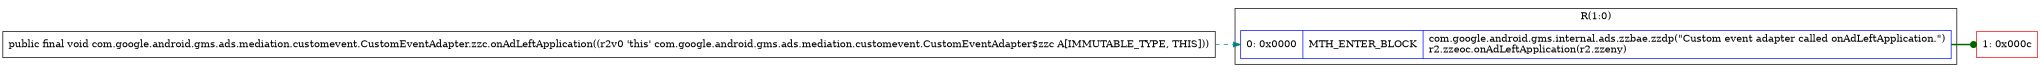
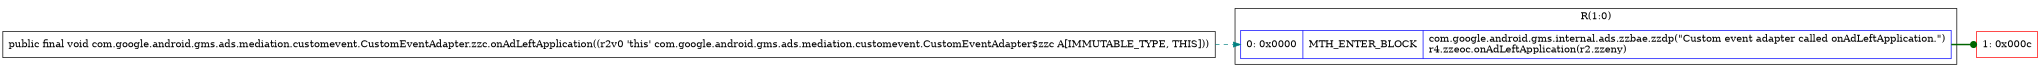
(1528, 49) -> (1528, 49)
